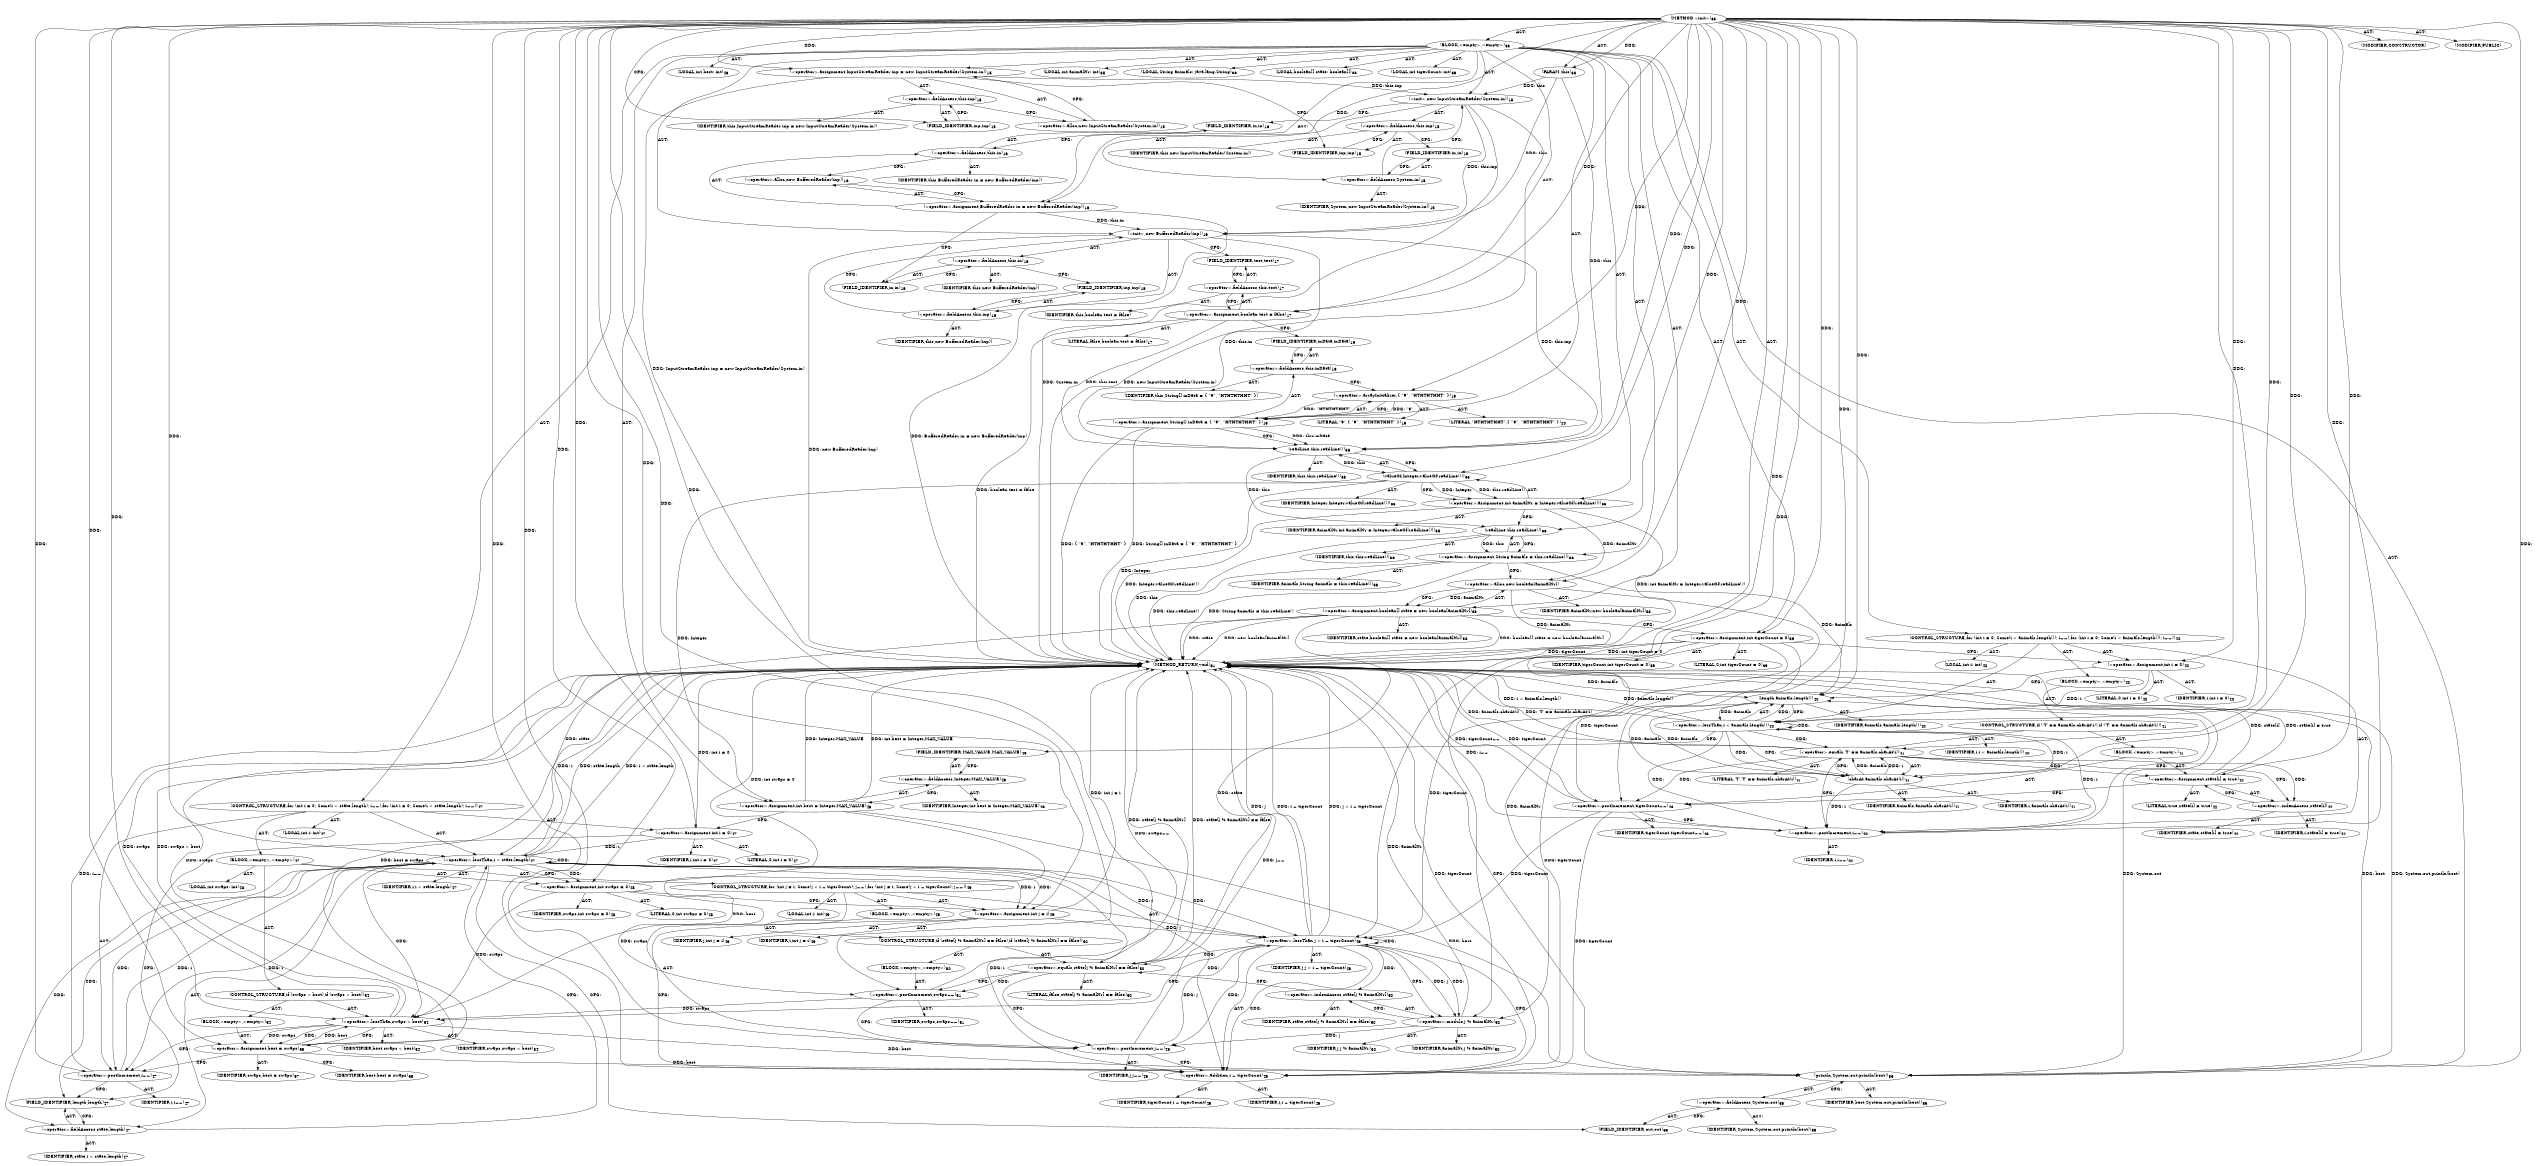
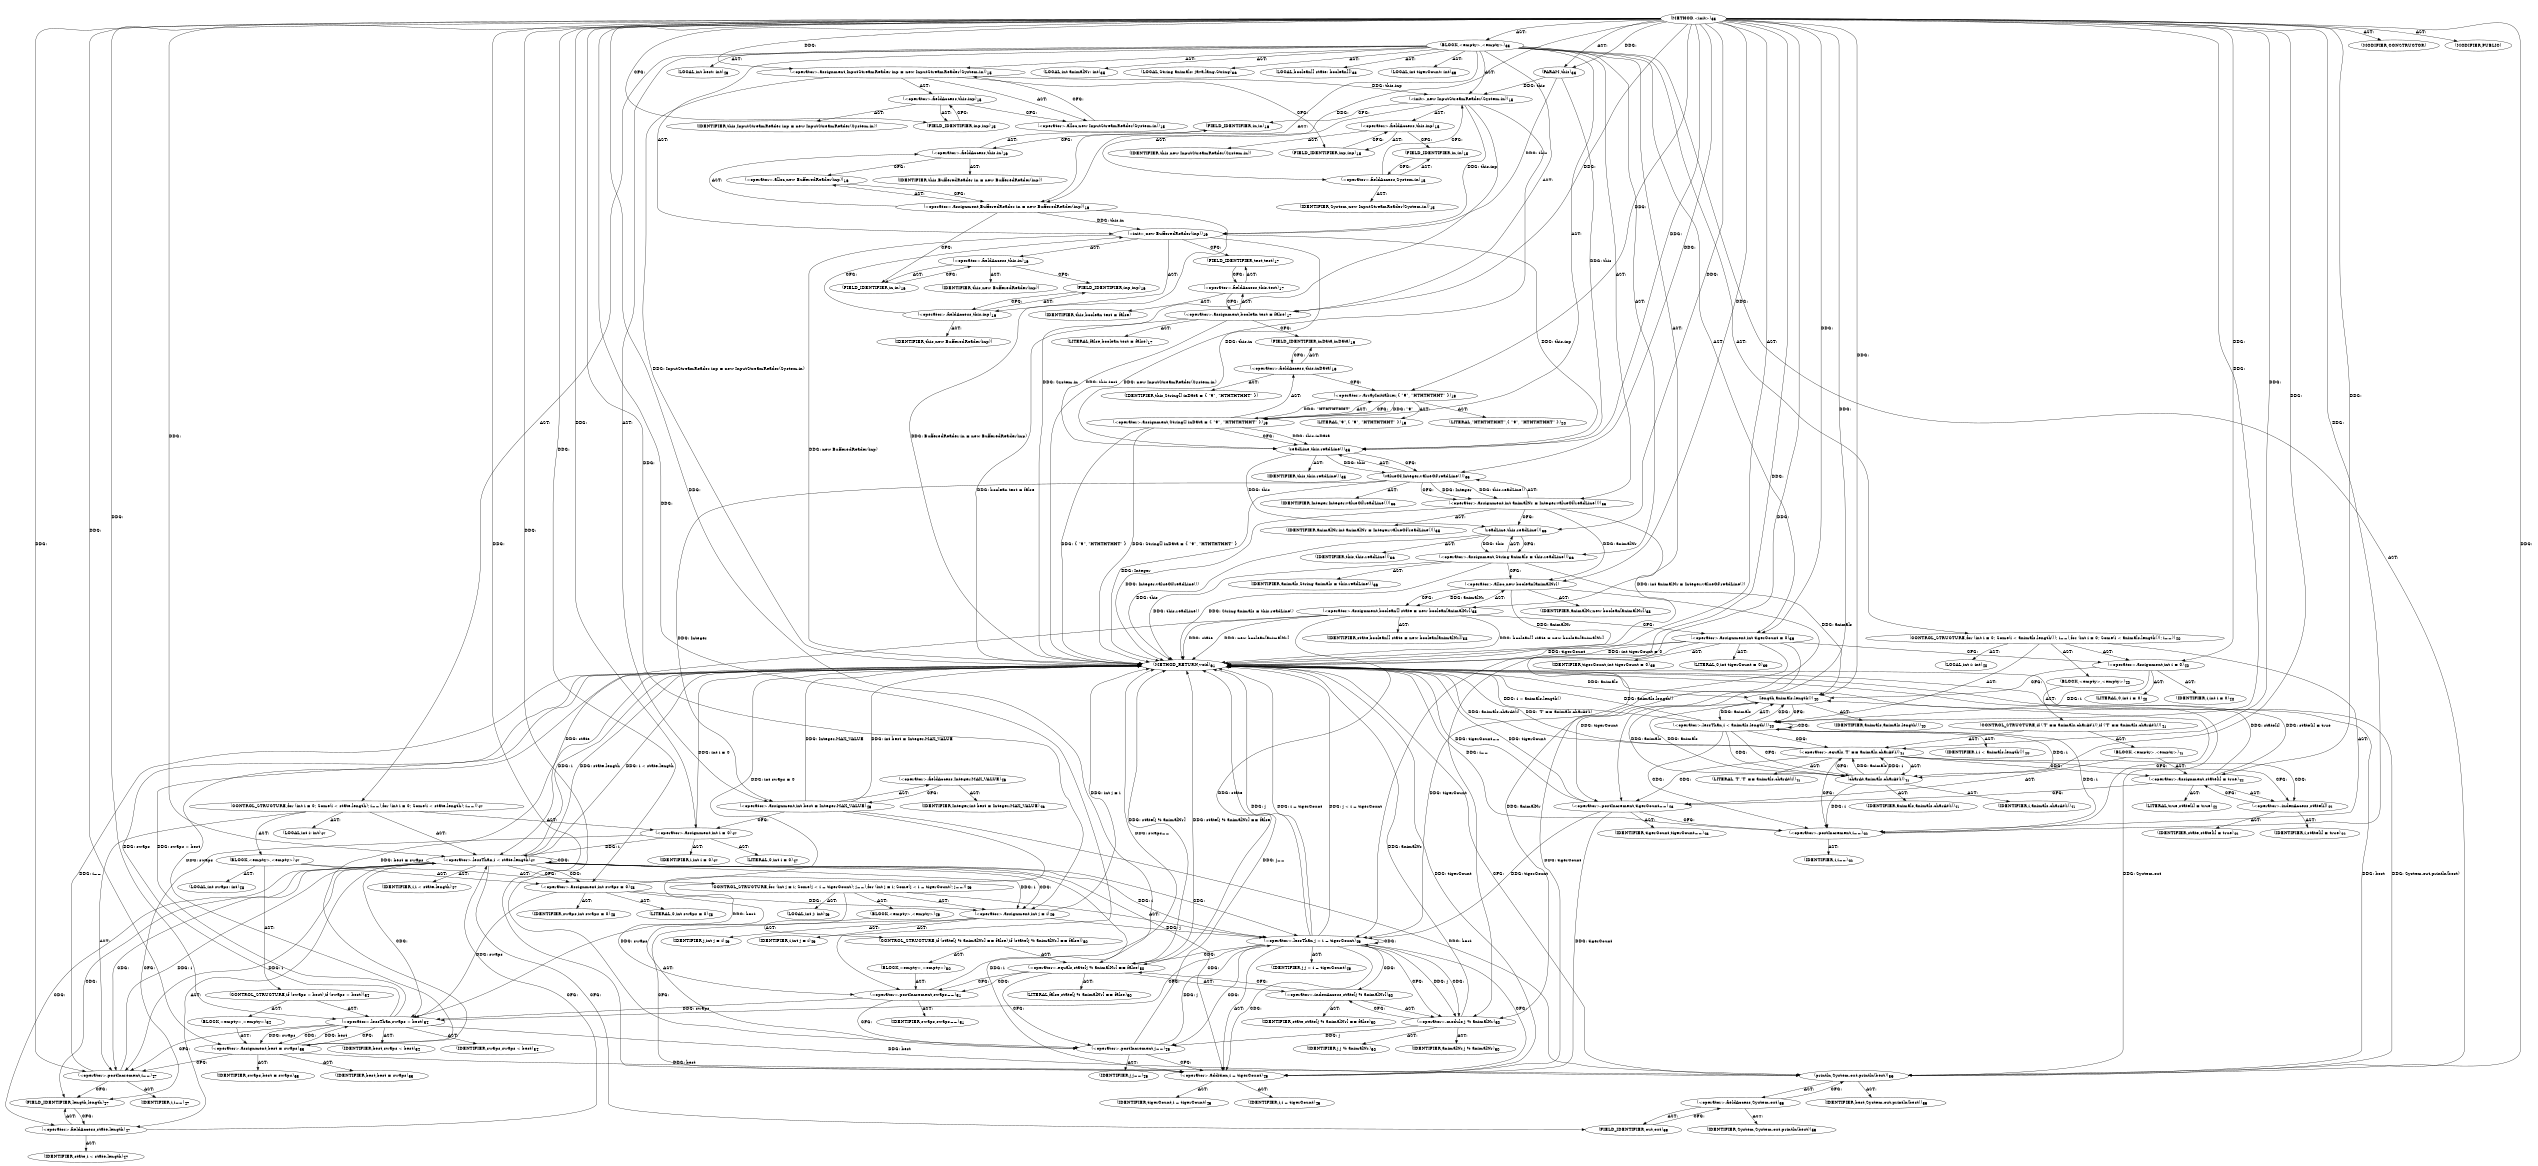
(971, 753) -> none
(816, 901) -> (816, 901)
none -> (1203, 984)
(329, 1063) -> (329, 1063)
(297, 1076) -> (297, 1076)
